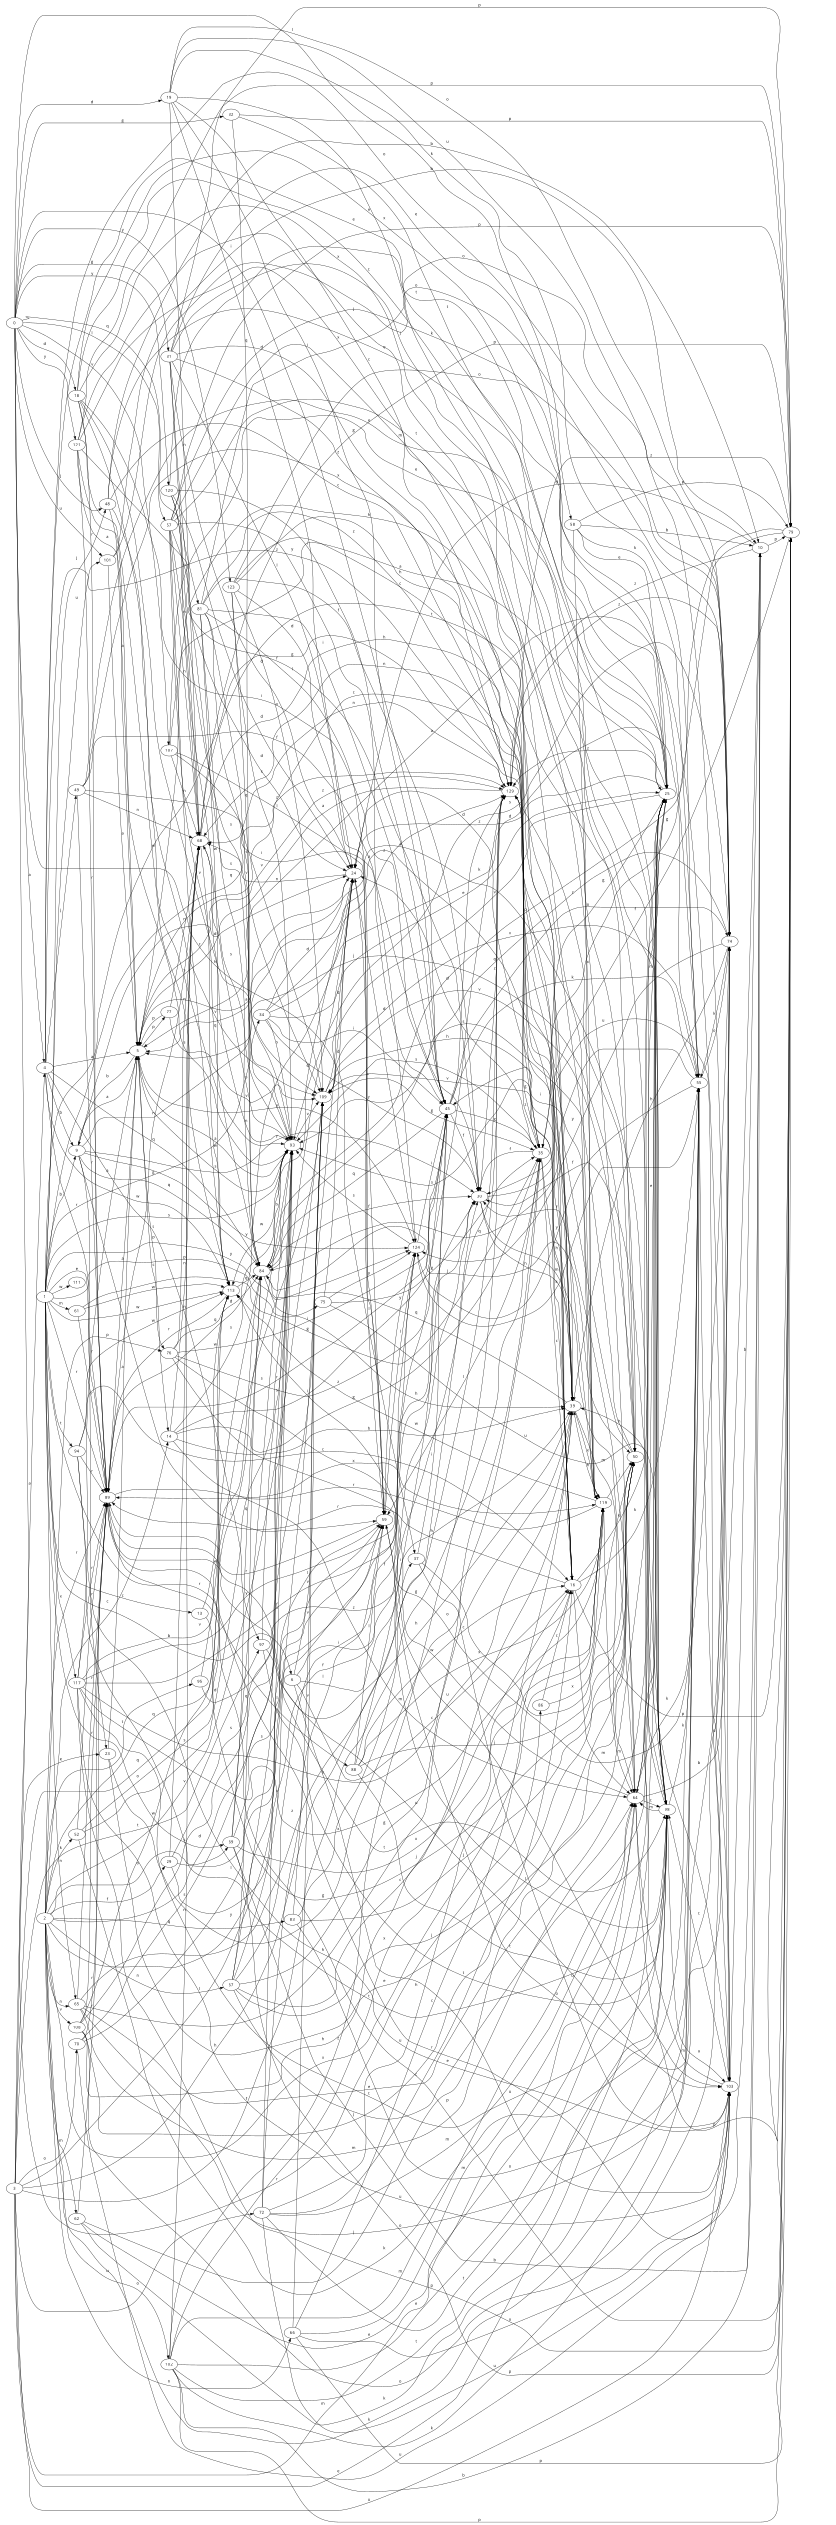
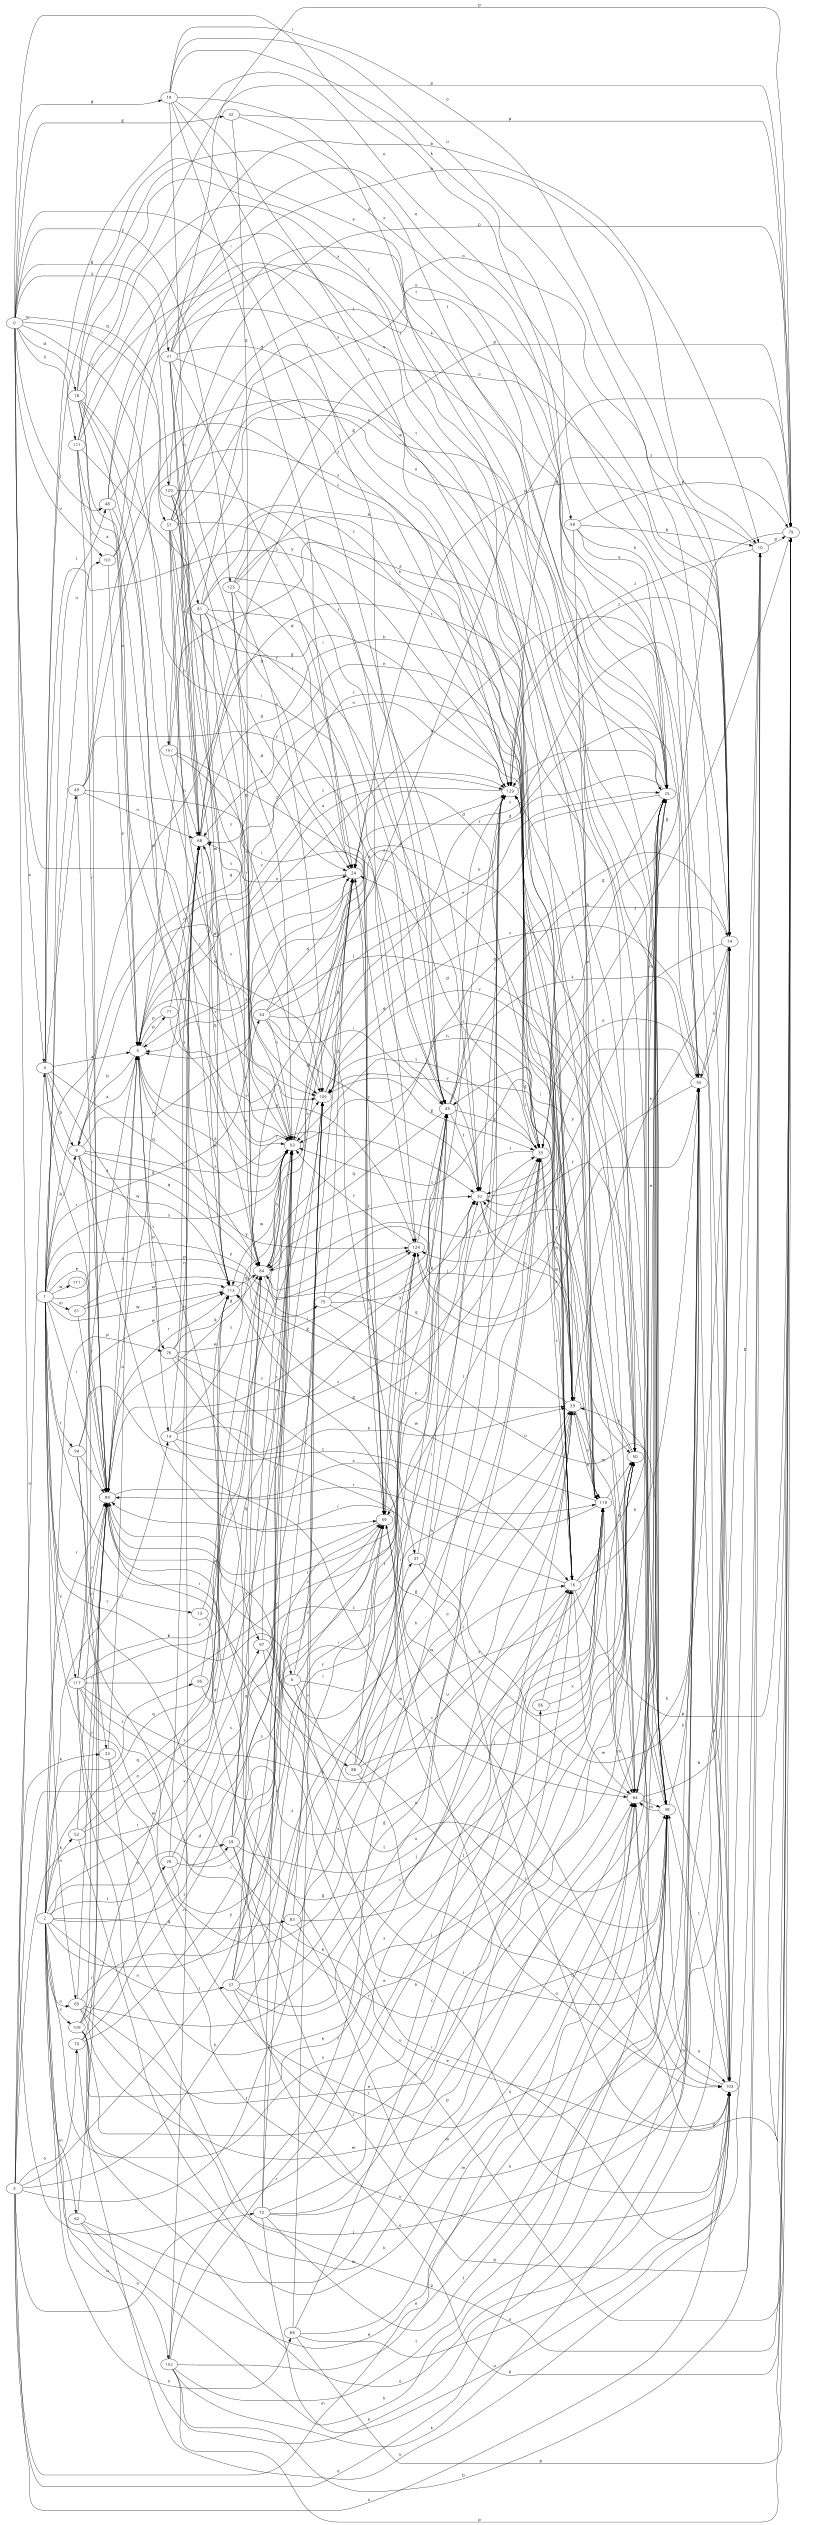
(552, 895) -> (429, 742)
(450, 2181) -> (394, 2217)
